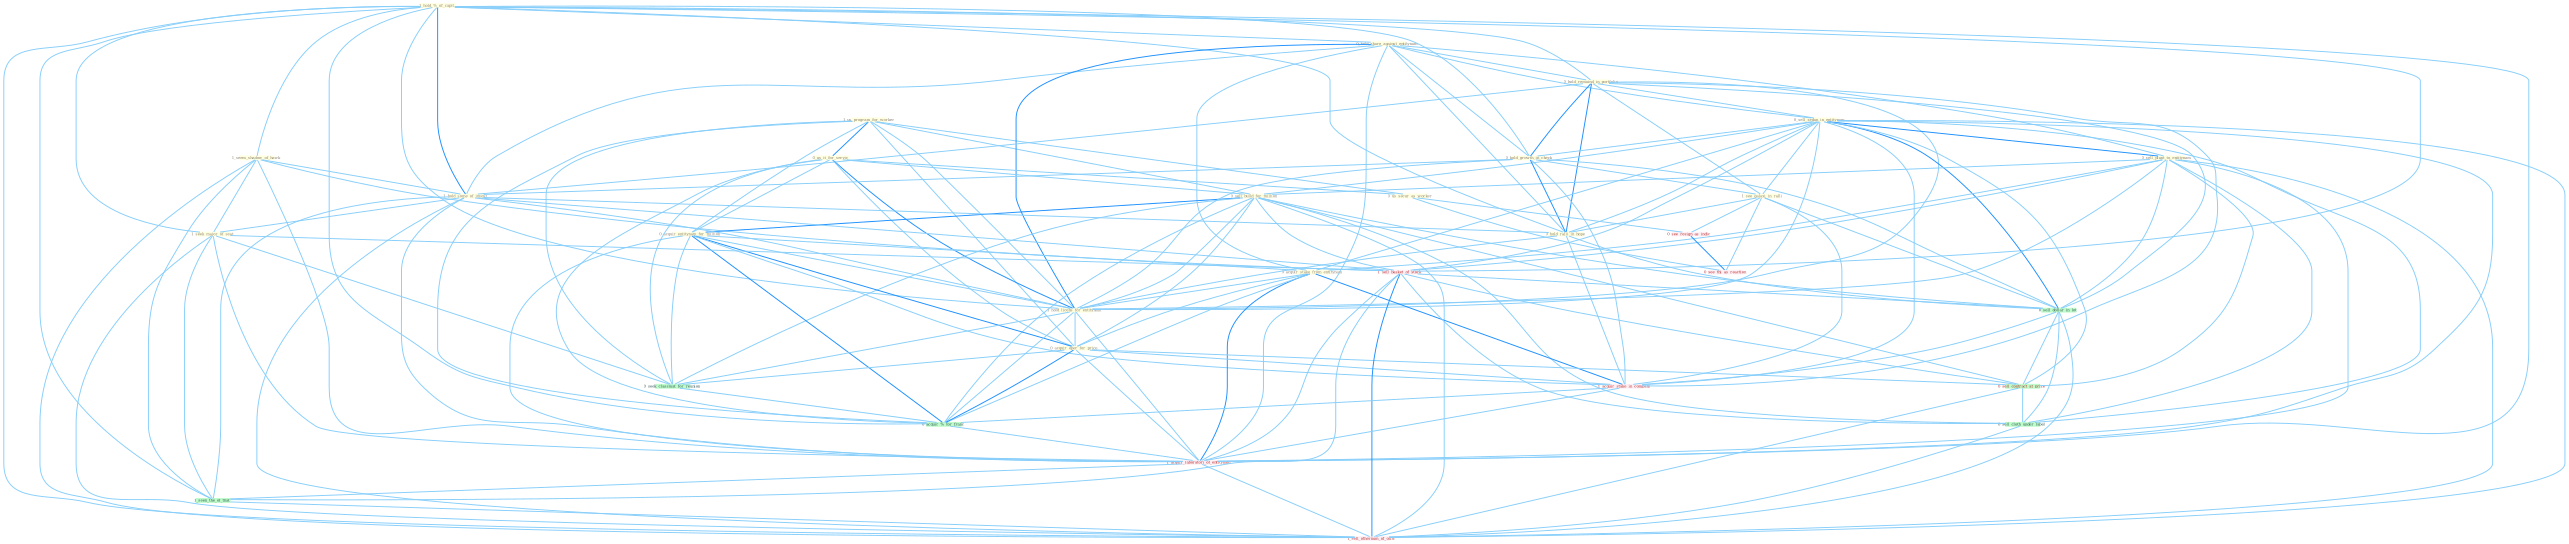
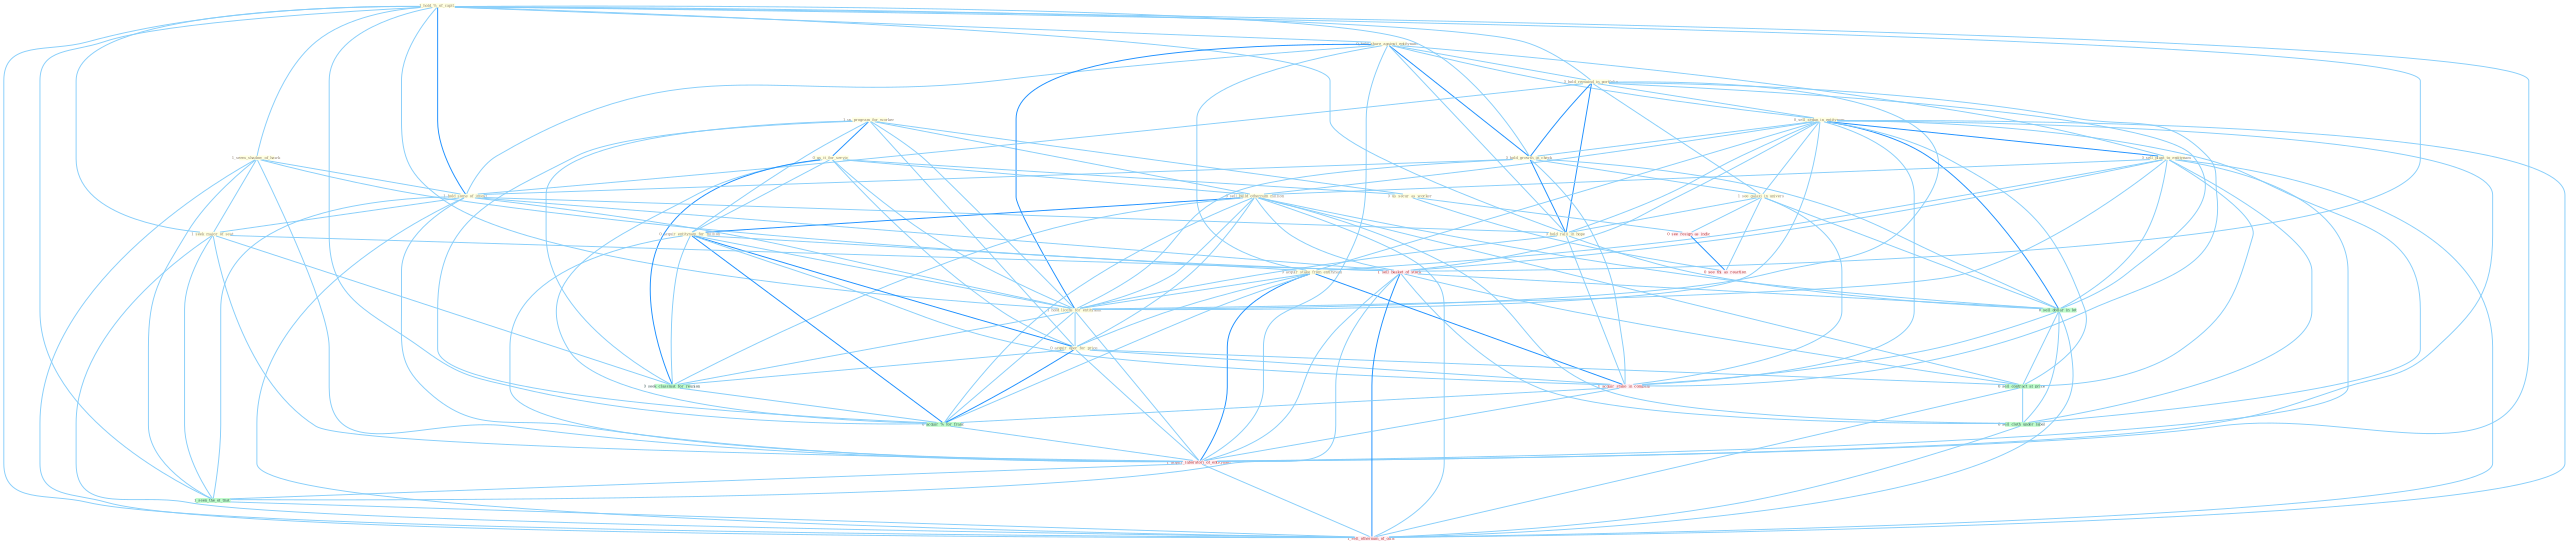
(1462, 104) -> (1462, 104)
(1255, 196) -> (1255, 196)
(1762, 196) -> (1762, 196)
(666, 232) -> (666, 232)
(940, 242) -> (940, 242)
(2023, 386) -> (2023, 386)
